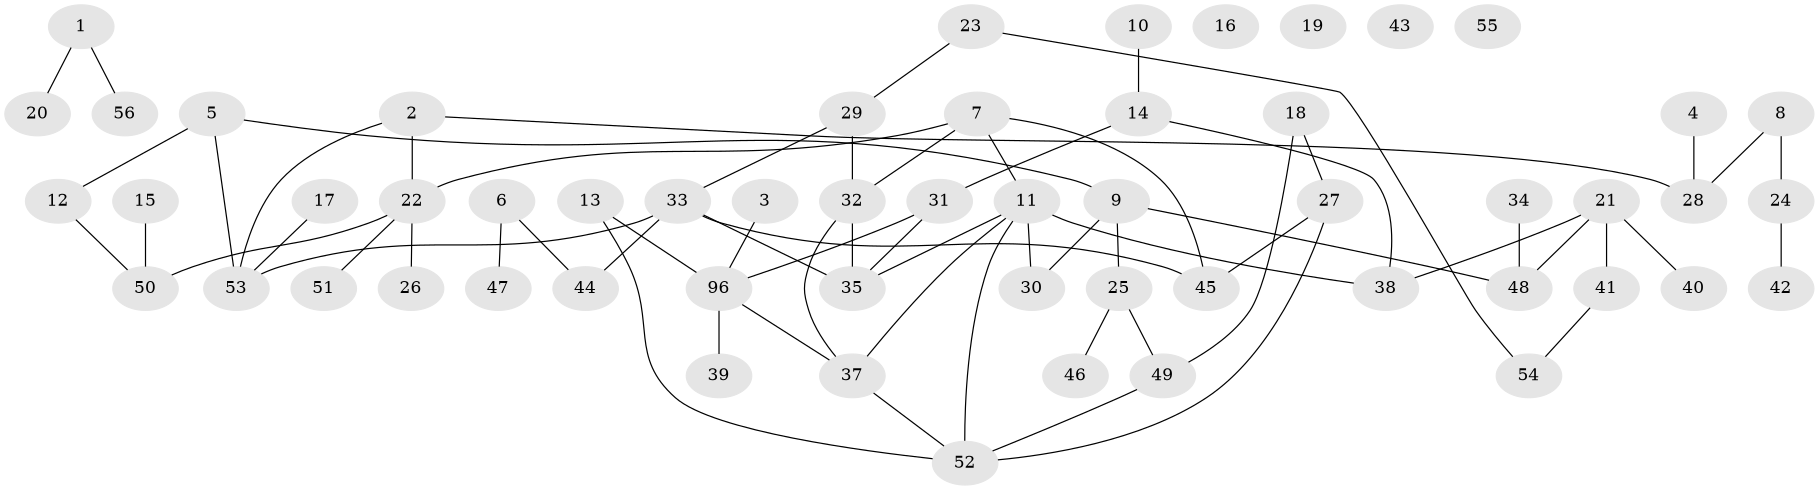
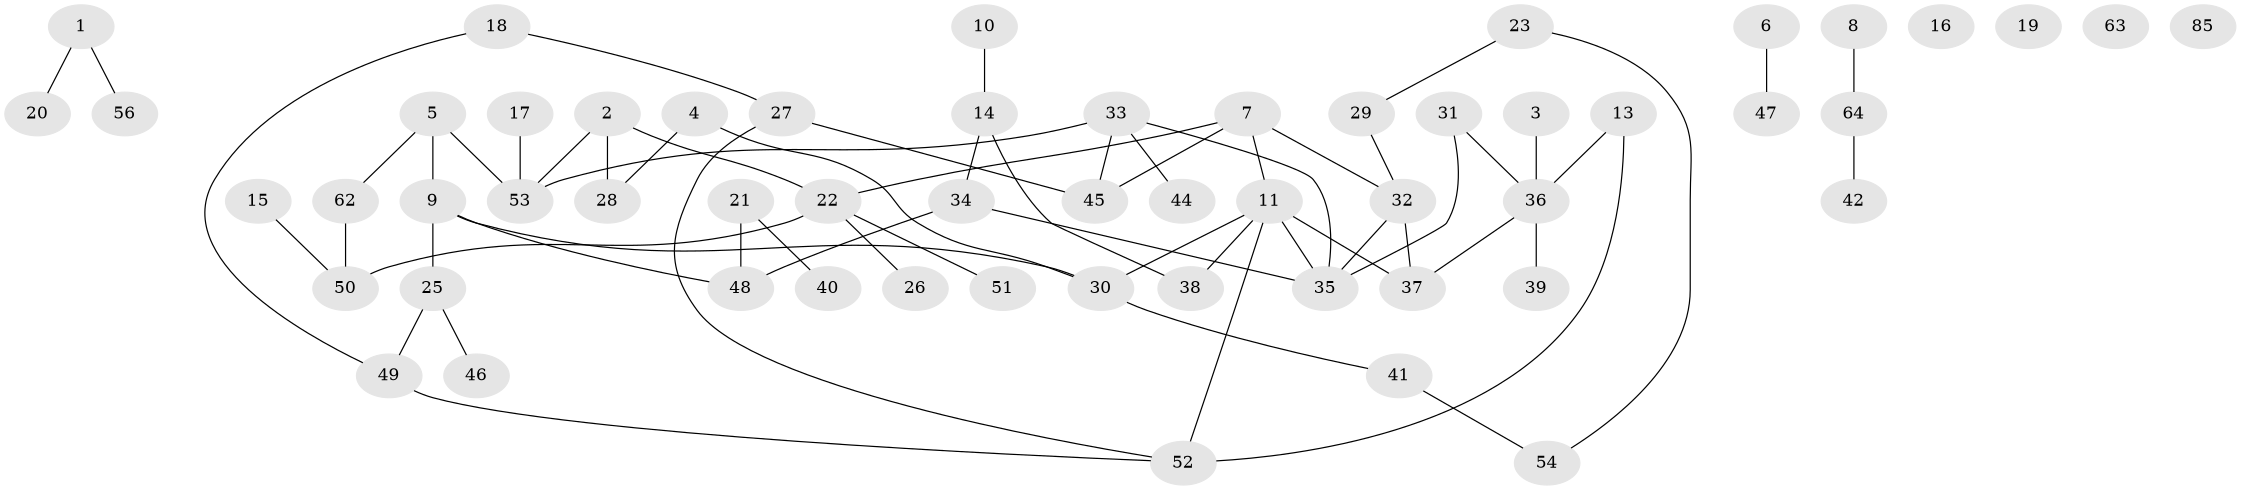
(1400, 27) -> (2116, 27)
(1488, 27) -> (2203, 27)
(1038, 156) -> (973, 158)
(765, 158) -> none
(1738, 158) -> none
(58, 201) -> (346, 201)
(1781, 201) -> (1854, 114)
none -> (896, 203)
none -> (1143, 245)
(1607, 245) -> (1246, 340)
(1498, 248) -> none
(547, 249) -> none
(719, 289) -> (1536, 201)
(909, 420) -> none
